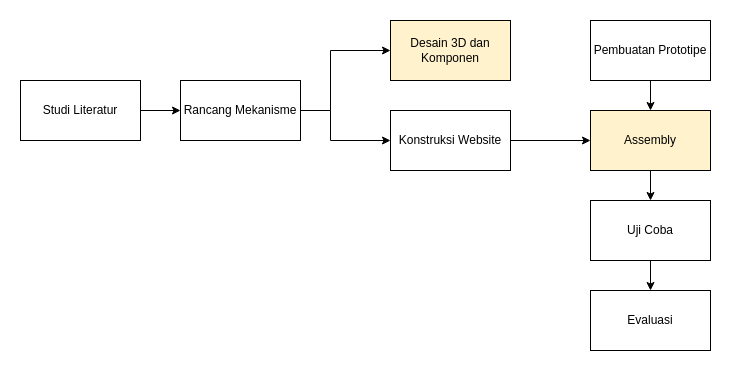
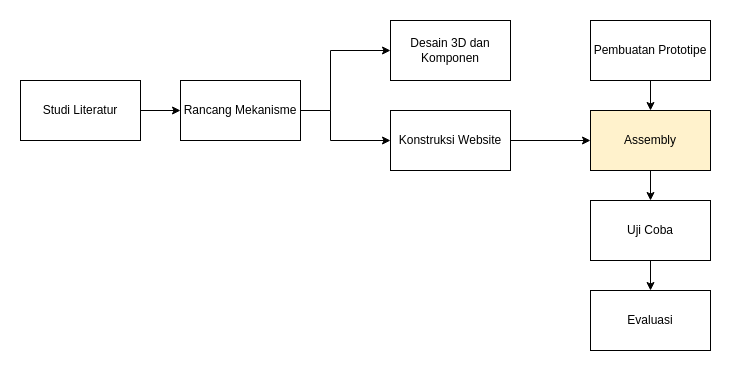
(451, 51) -> (451, 51)
